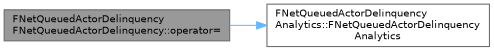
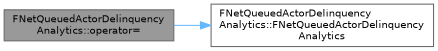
(117, 25) -> (89, 25)
